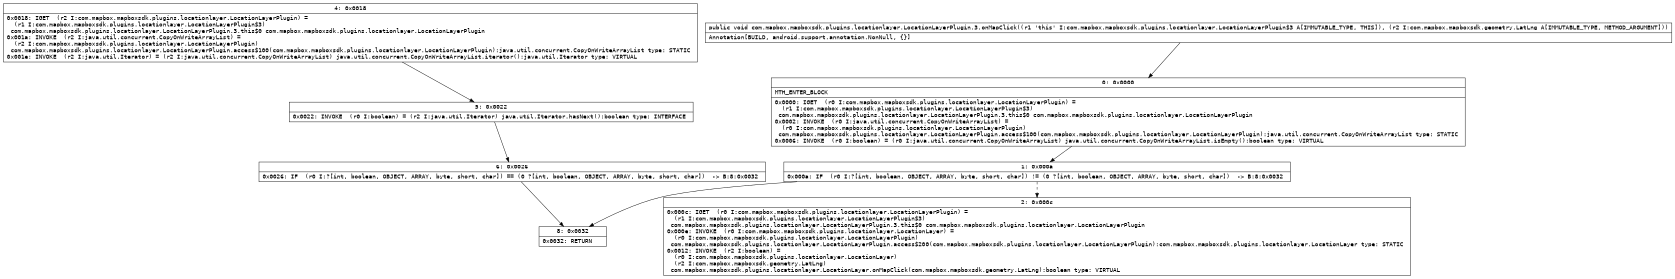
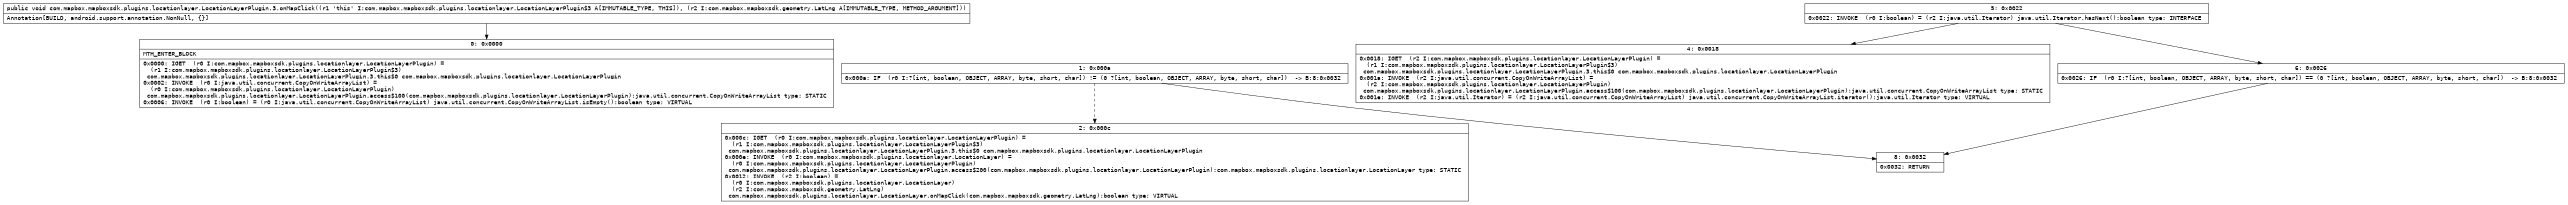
(436, 81) -> (1907, 33)
(1063, 153) -> none
